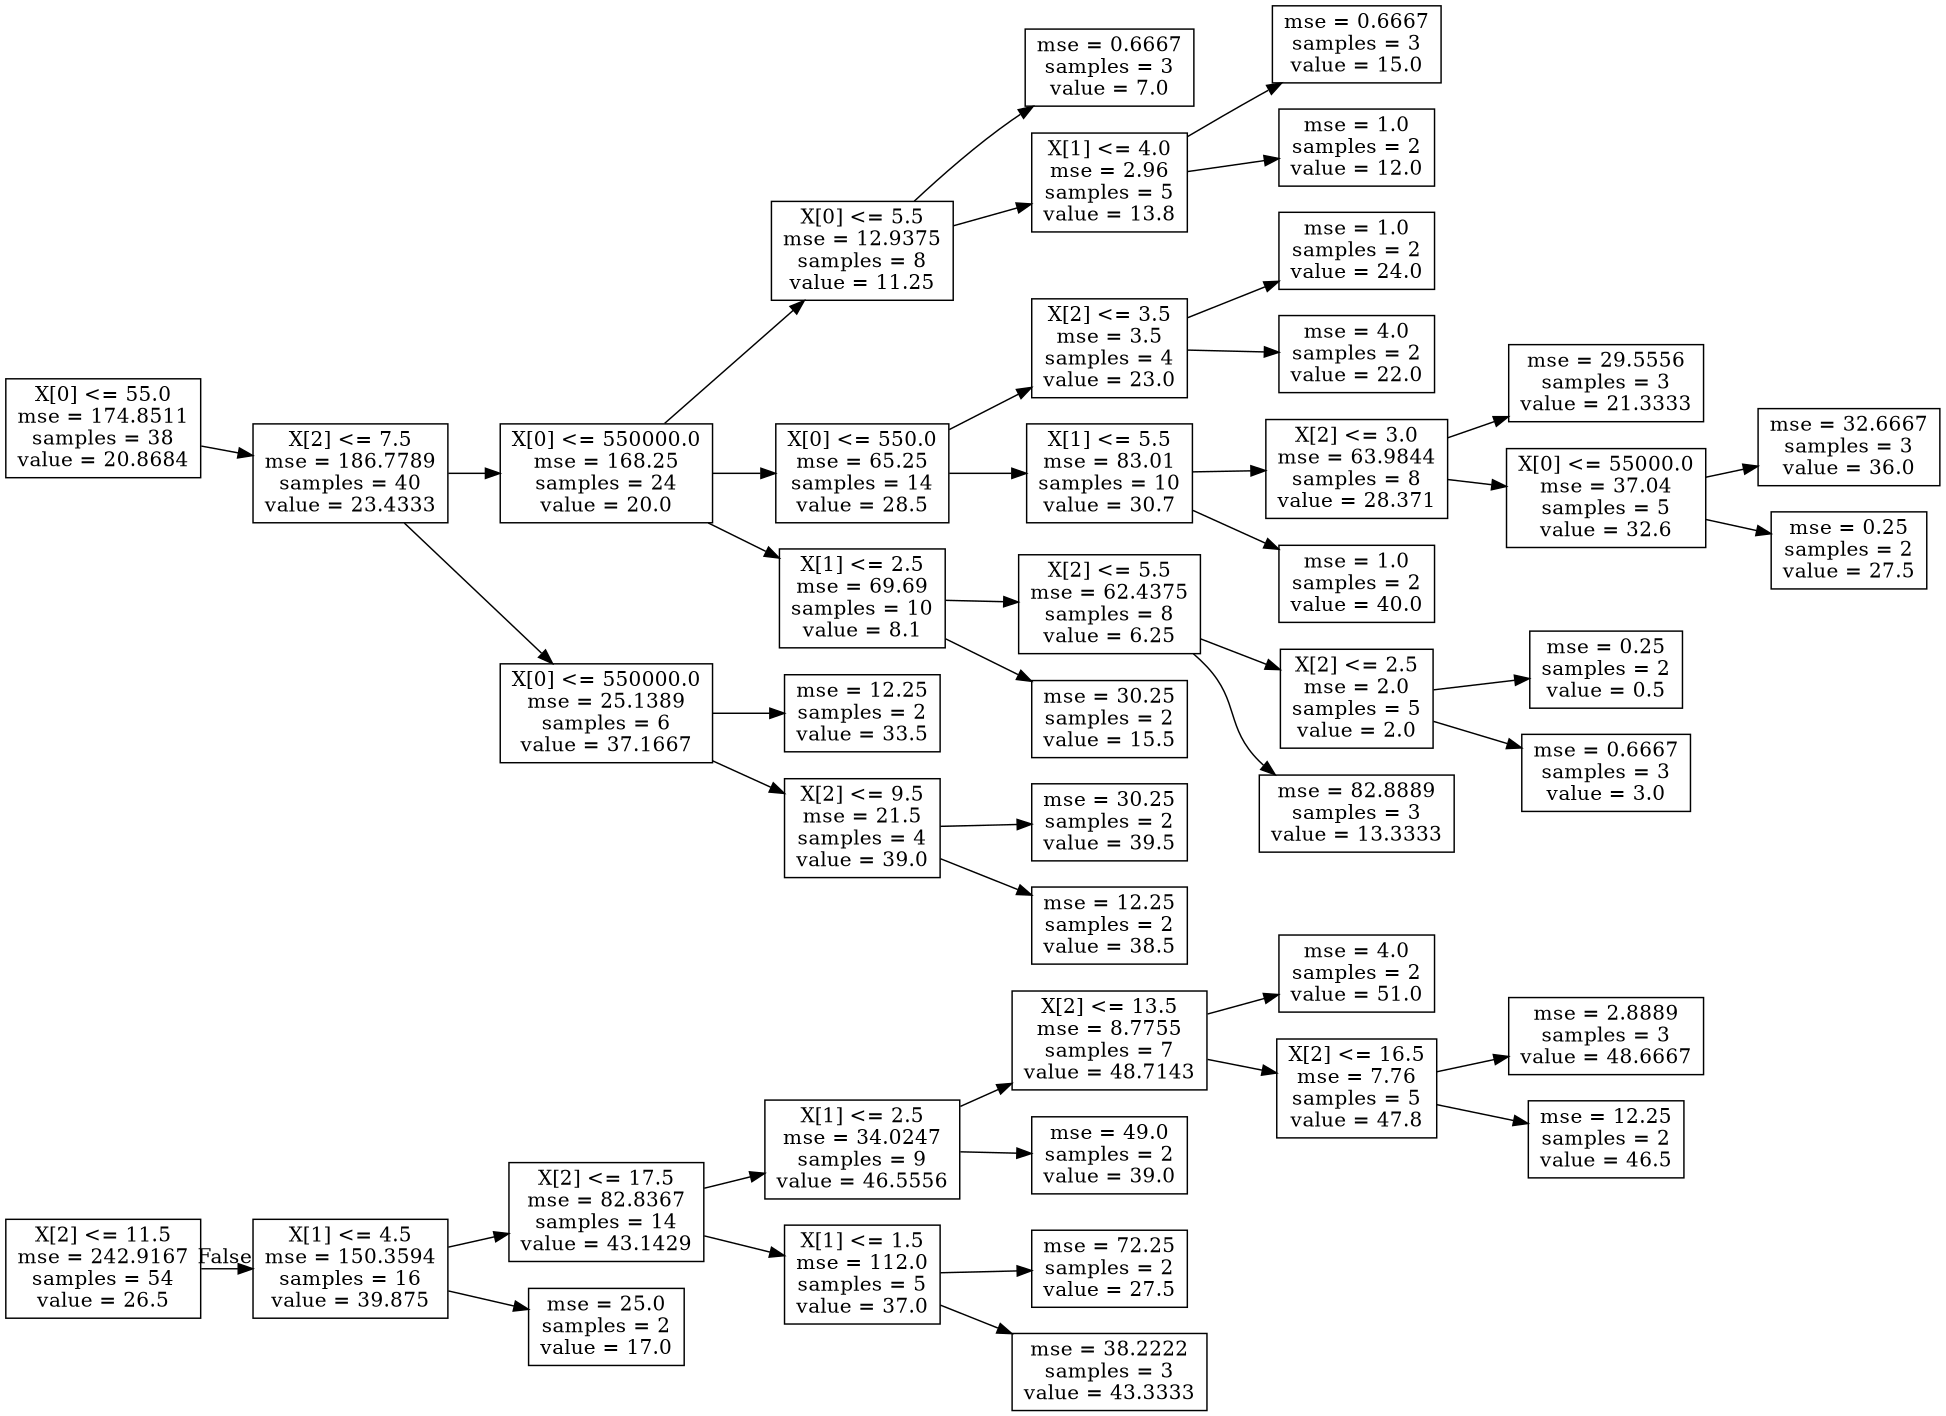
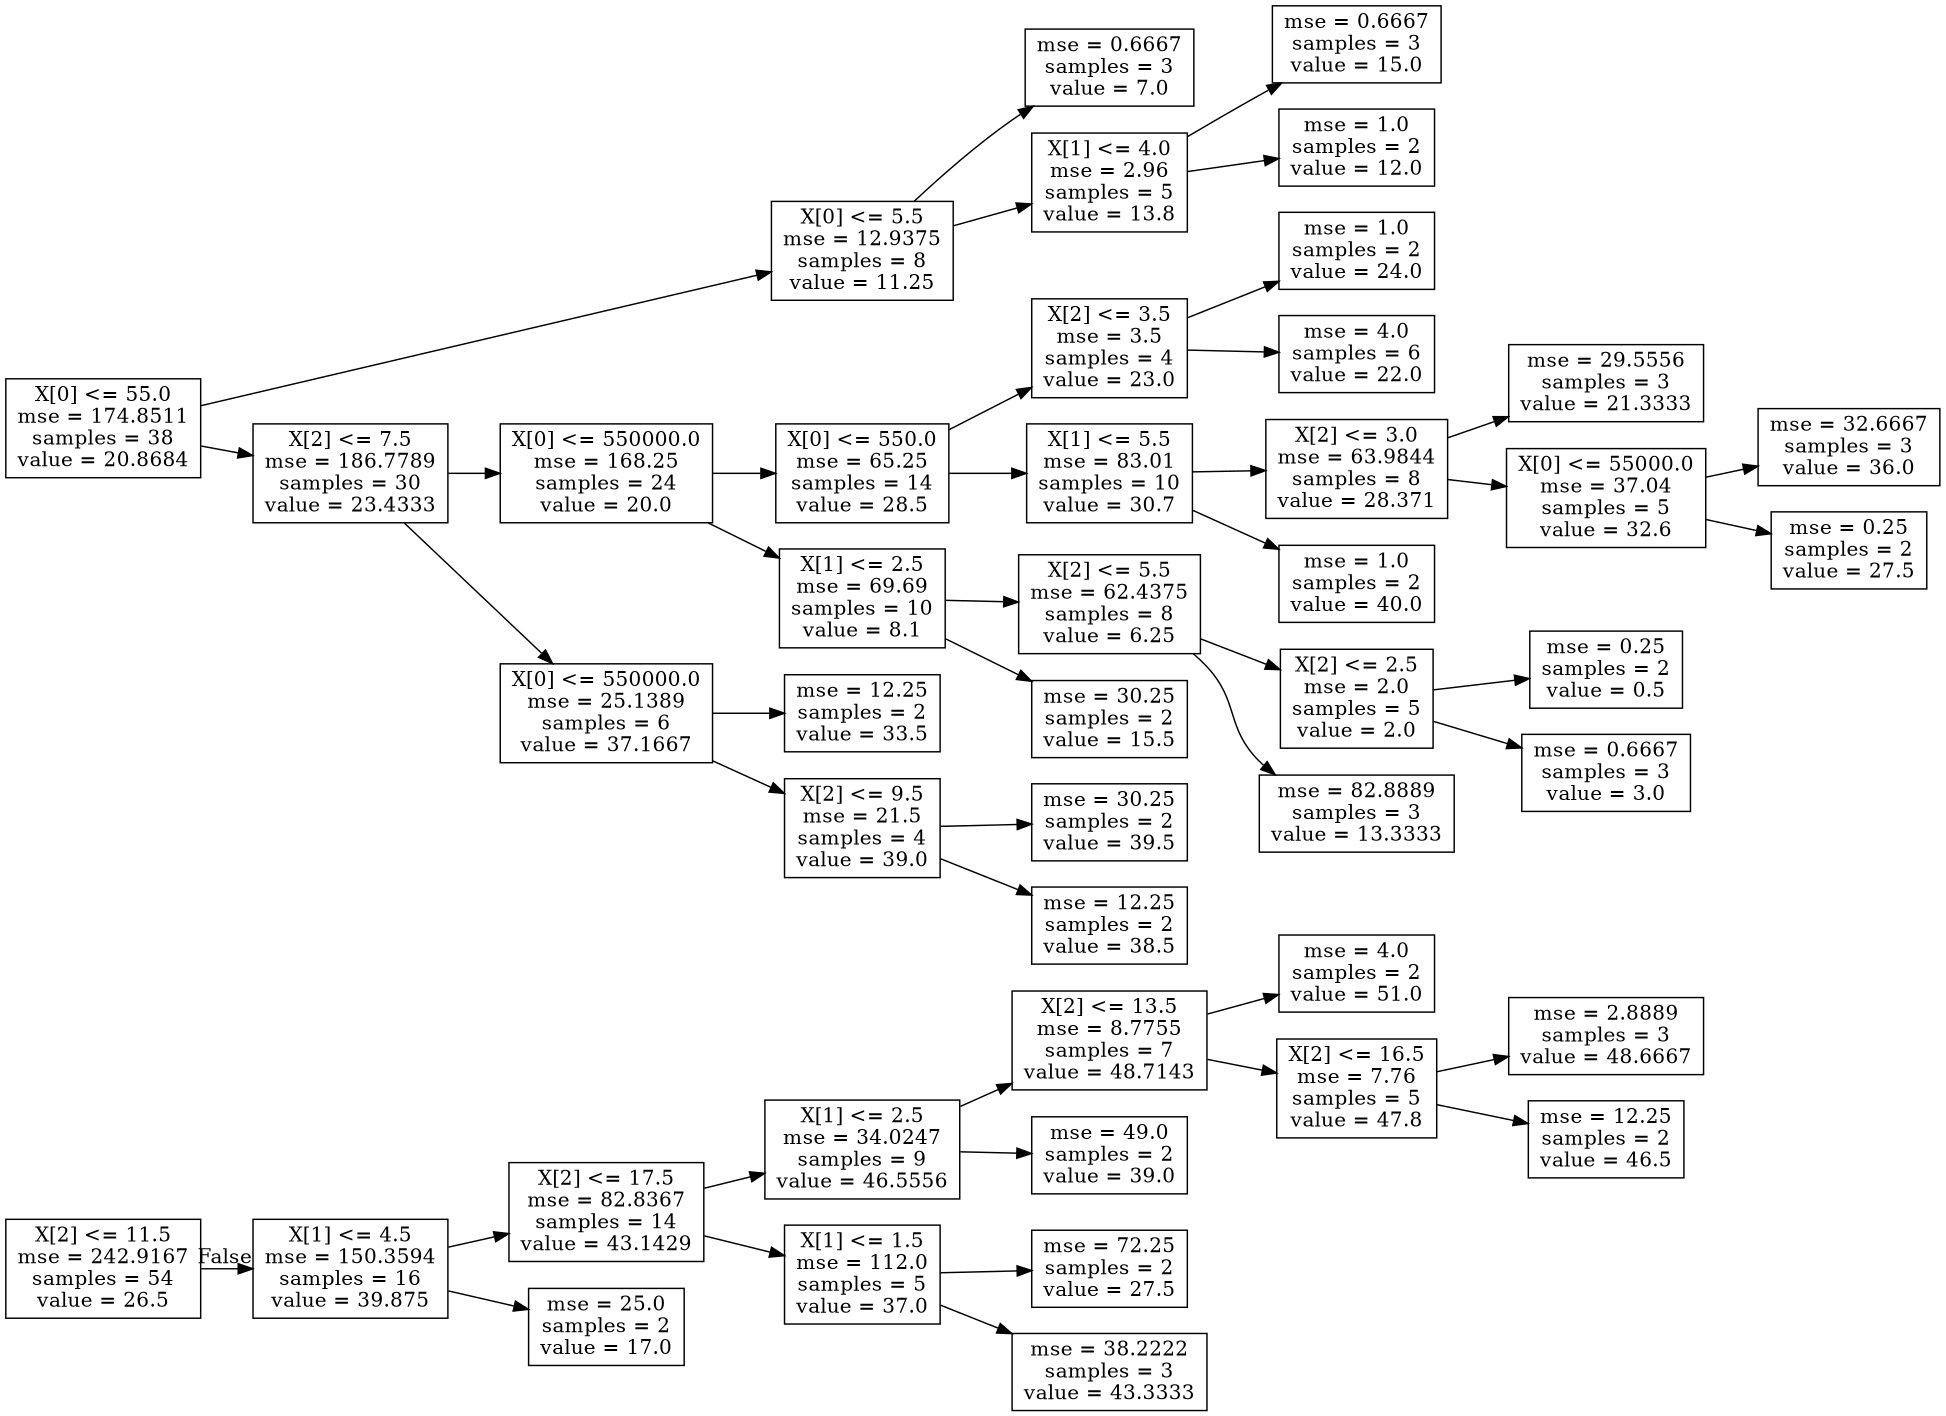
(1357, 354) -> (1357, 354)
(729, 367) -> (479, 340)
(350, 473) -> (350, 473)
